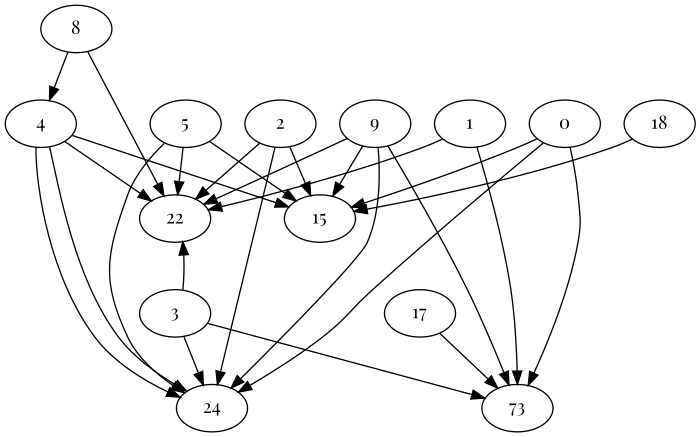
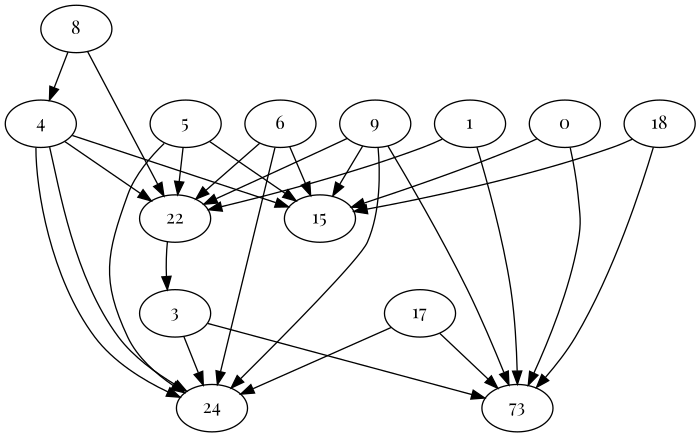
(280, 124) -> (280, 124)
(398, 267) -> (315, 361)
none -> (610, 267)
(184, 272) -> (166, 259)
